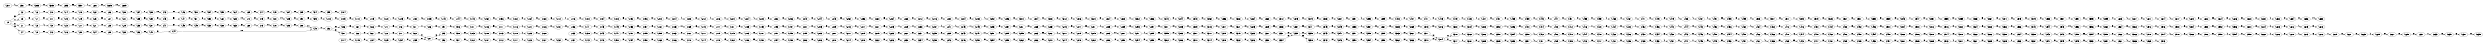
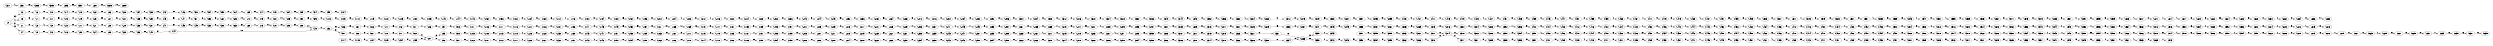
none -> (551, 34)
(1340, 34) -> none
